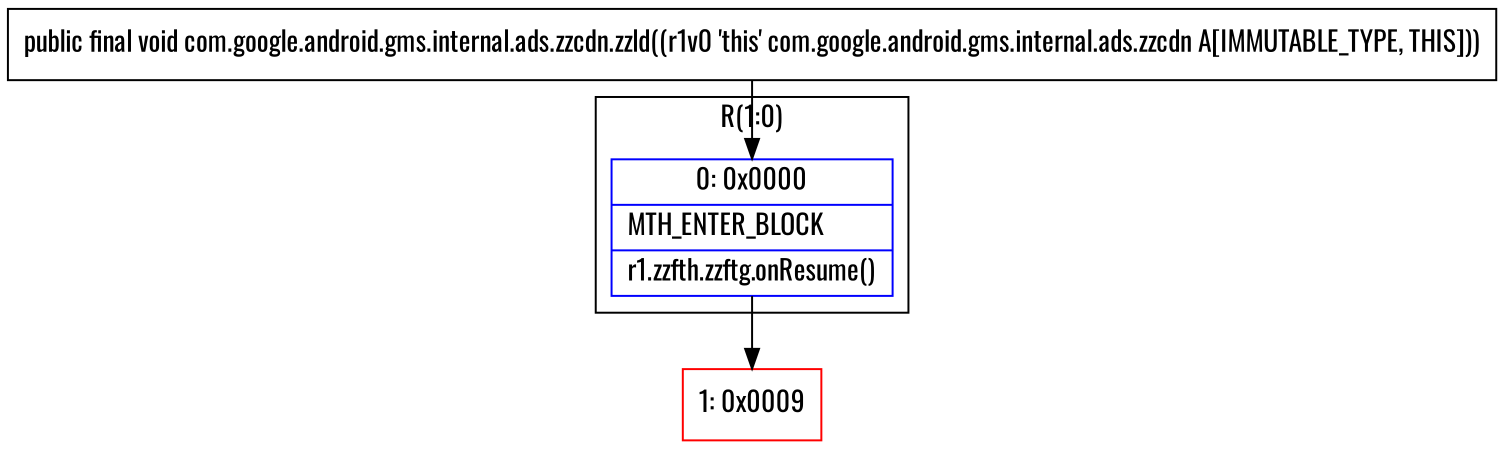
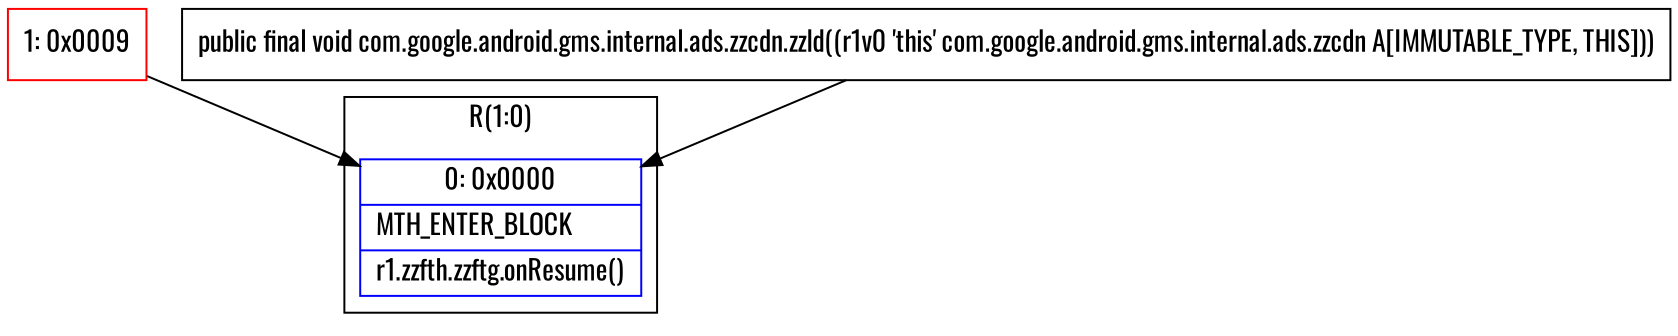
(752, 325) -> (244, 117)
